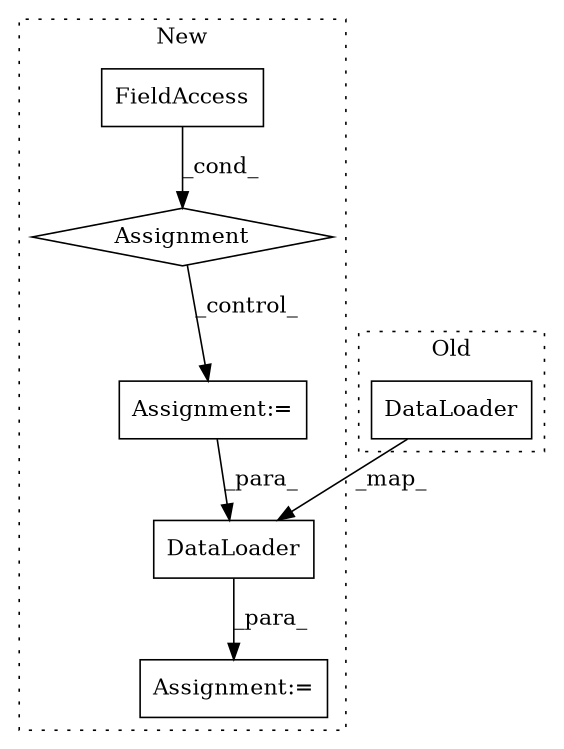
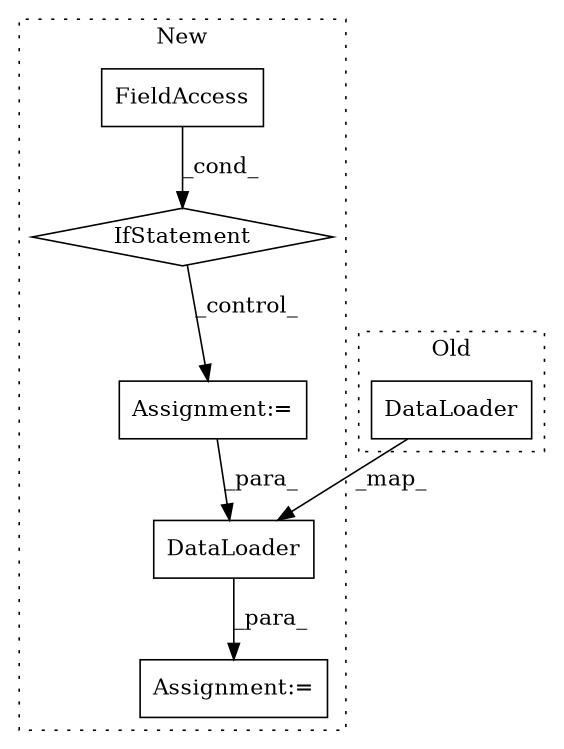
(183, 237) -> (183, 237)
